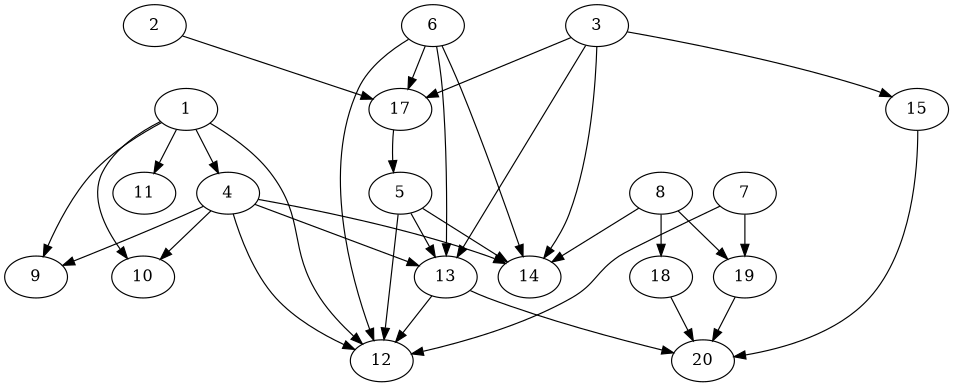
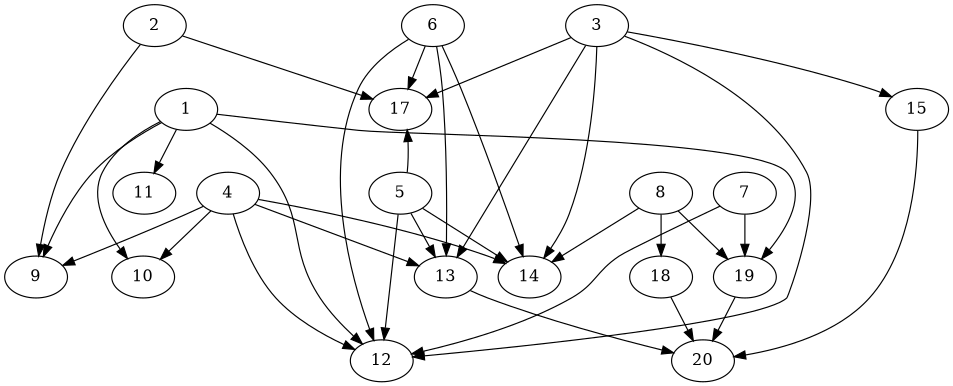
none -> (77, 138)
(393, 145) -> (408, 157)
(204, 146) -> (547, 138)
(417, 314) -> (784, 299)
